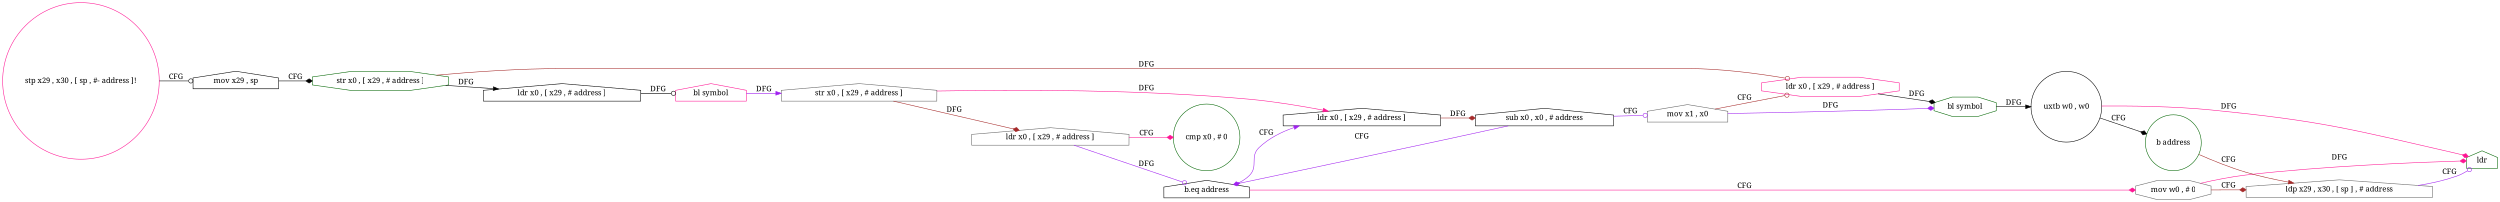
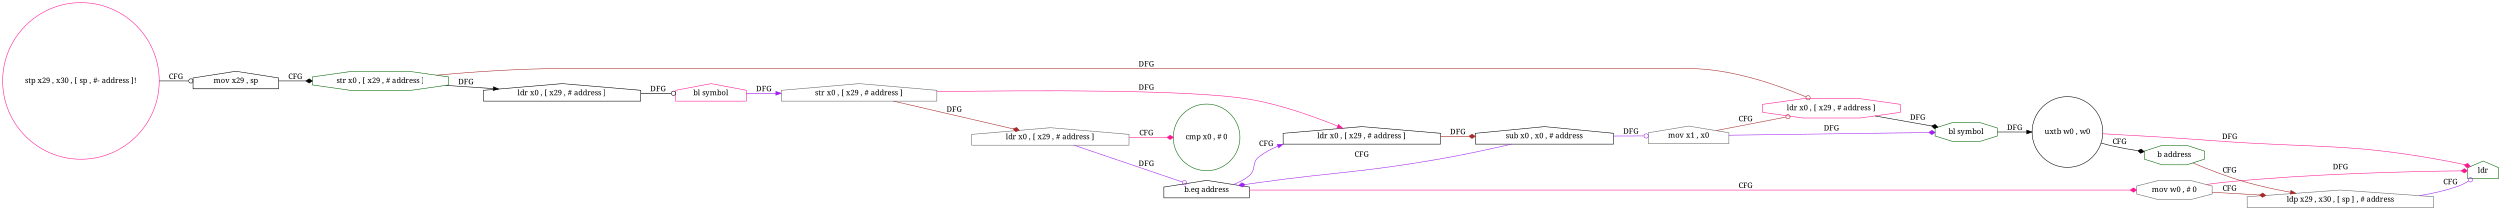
(1630, 111) -> (1631, 132)
(2173, 143) -> (2174, 155)
